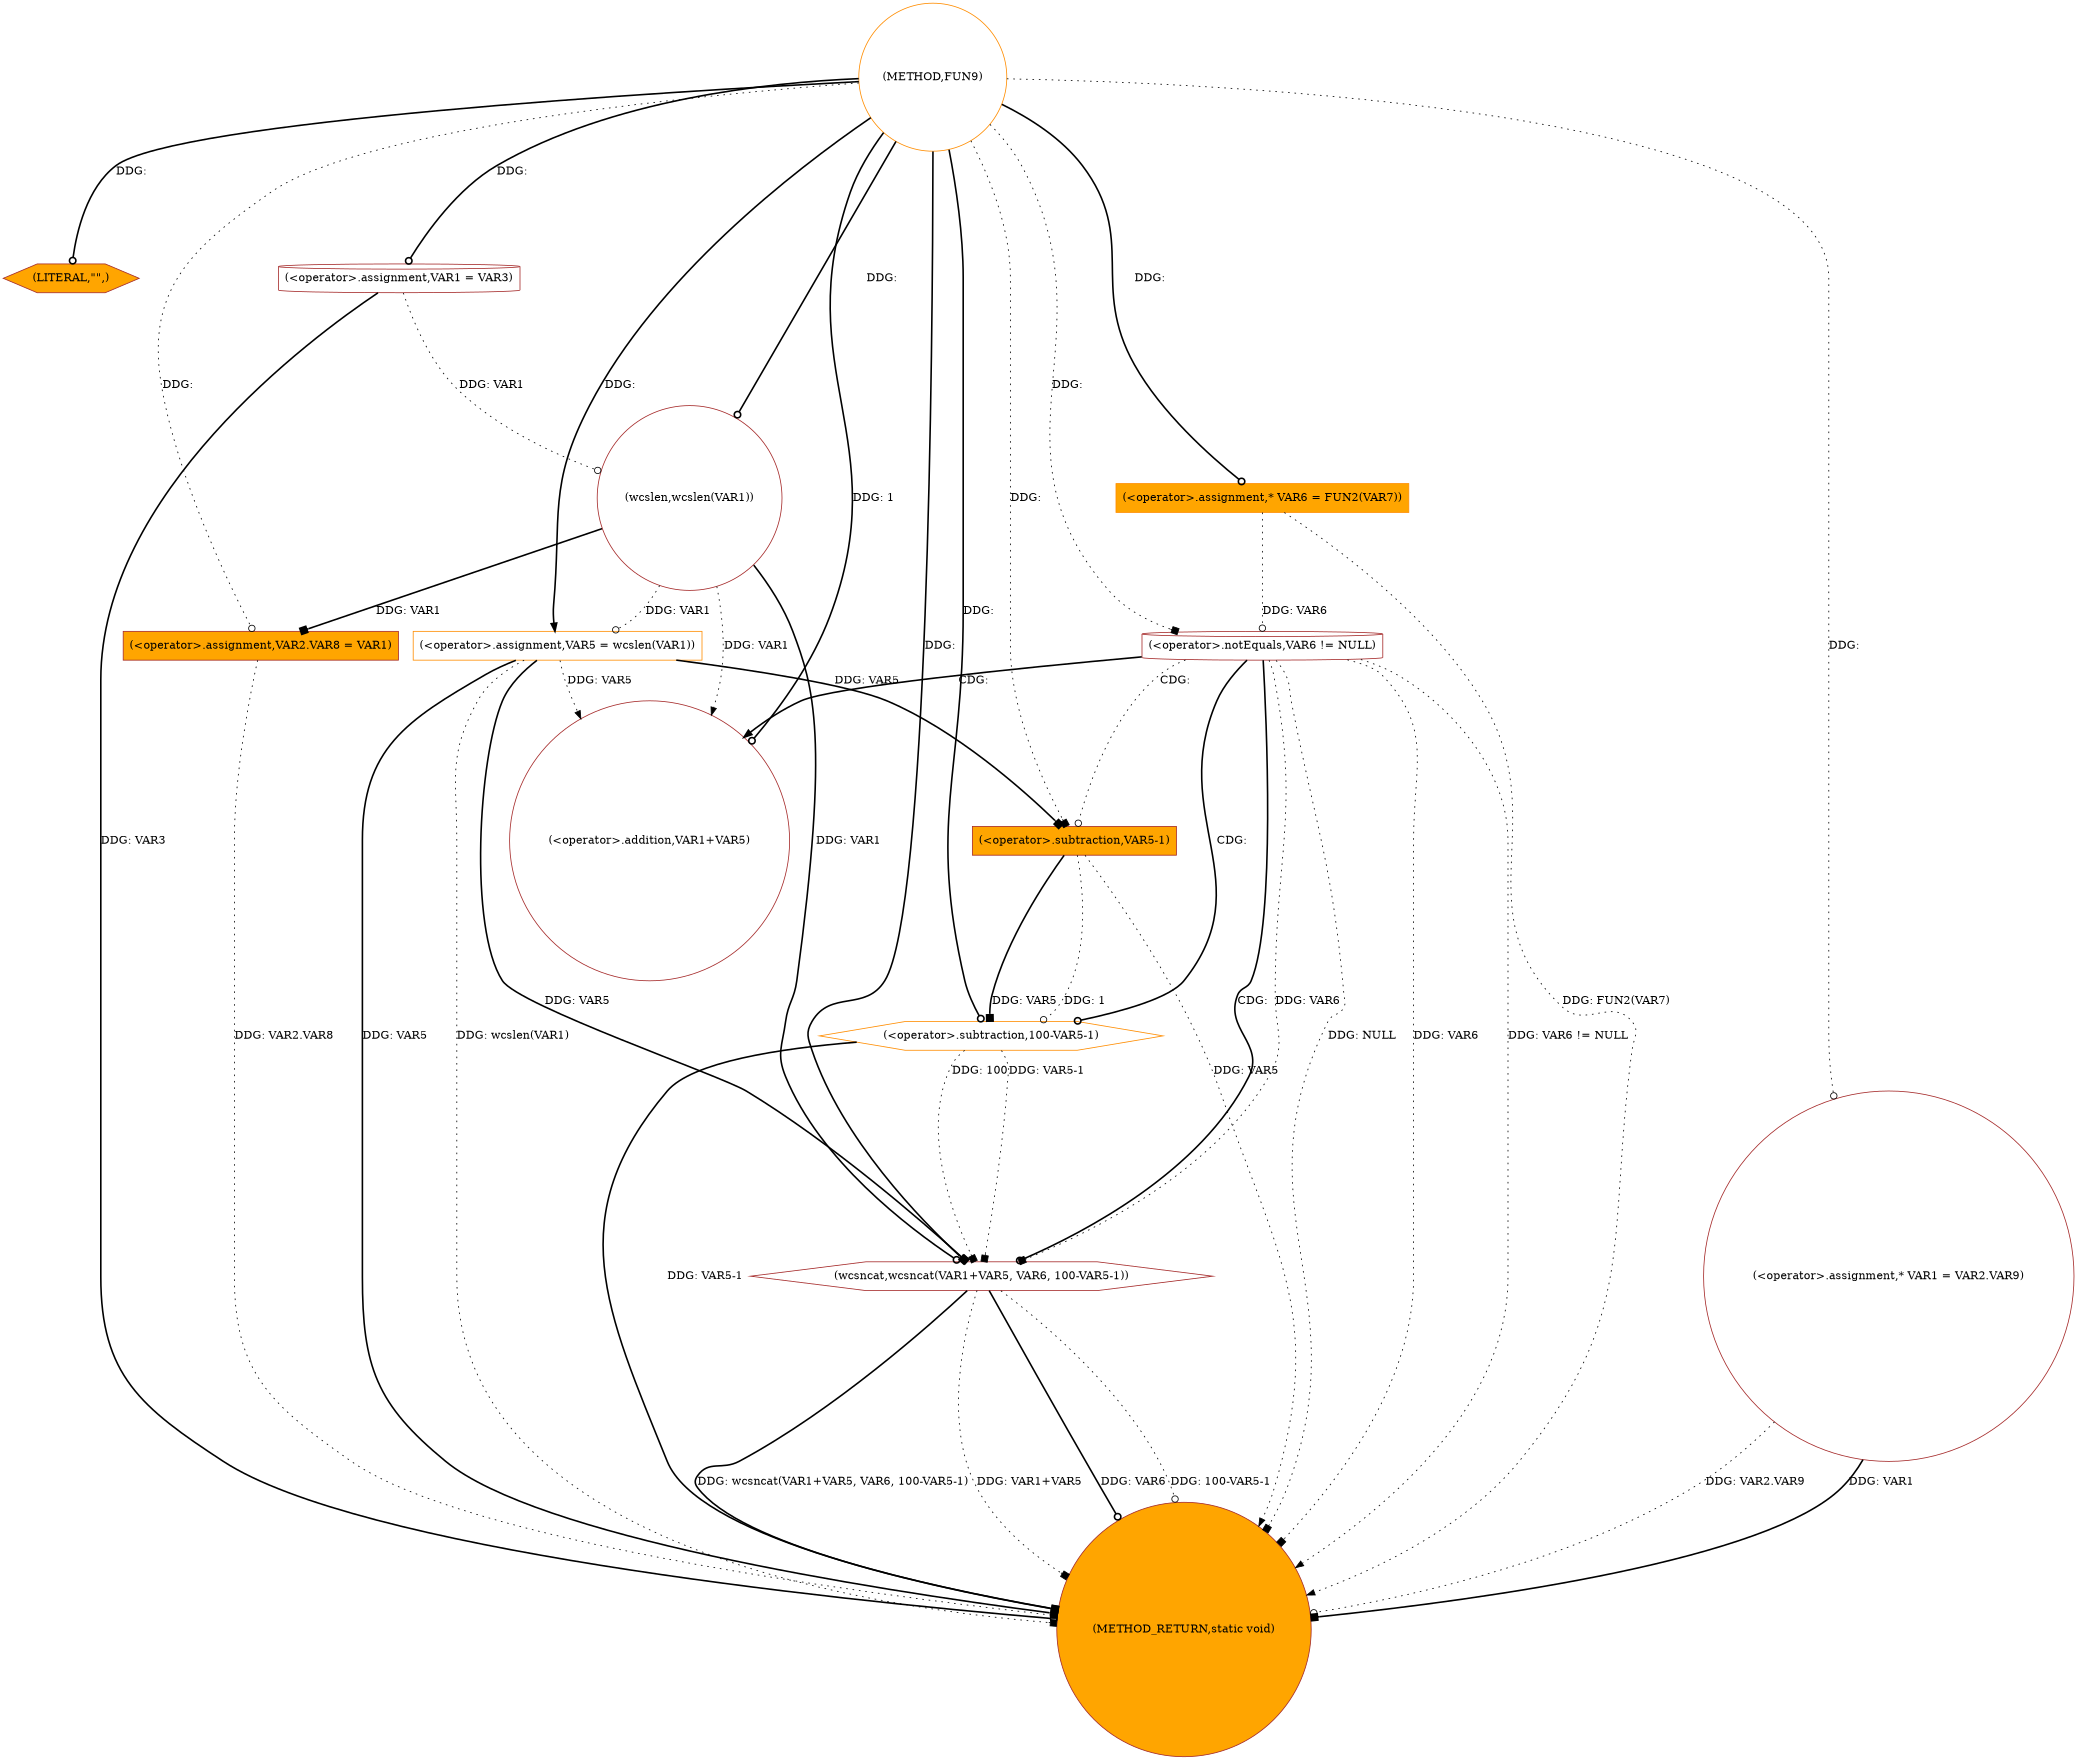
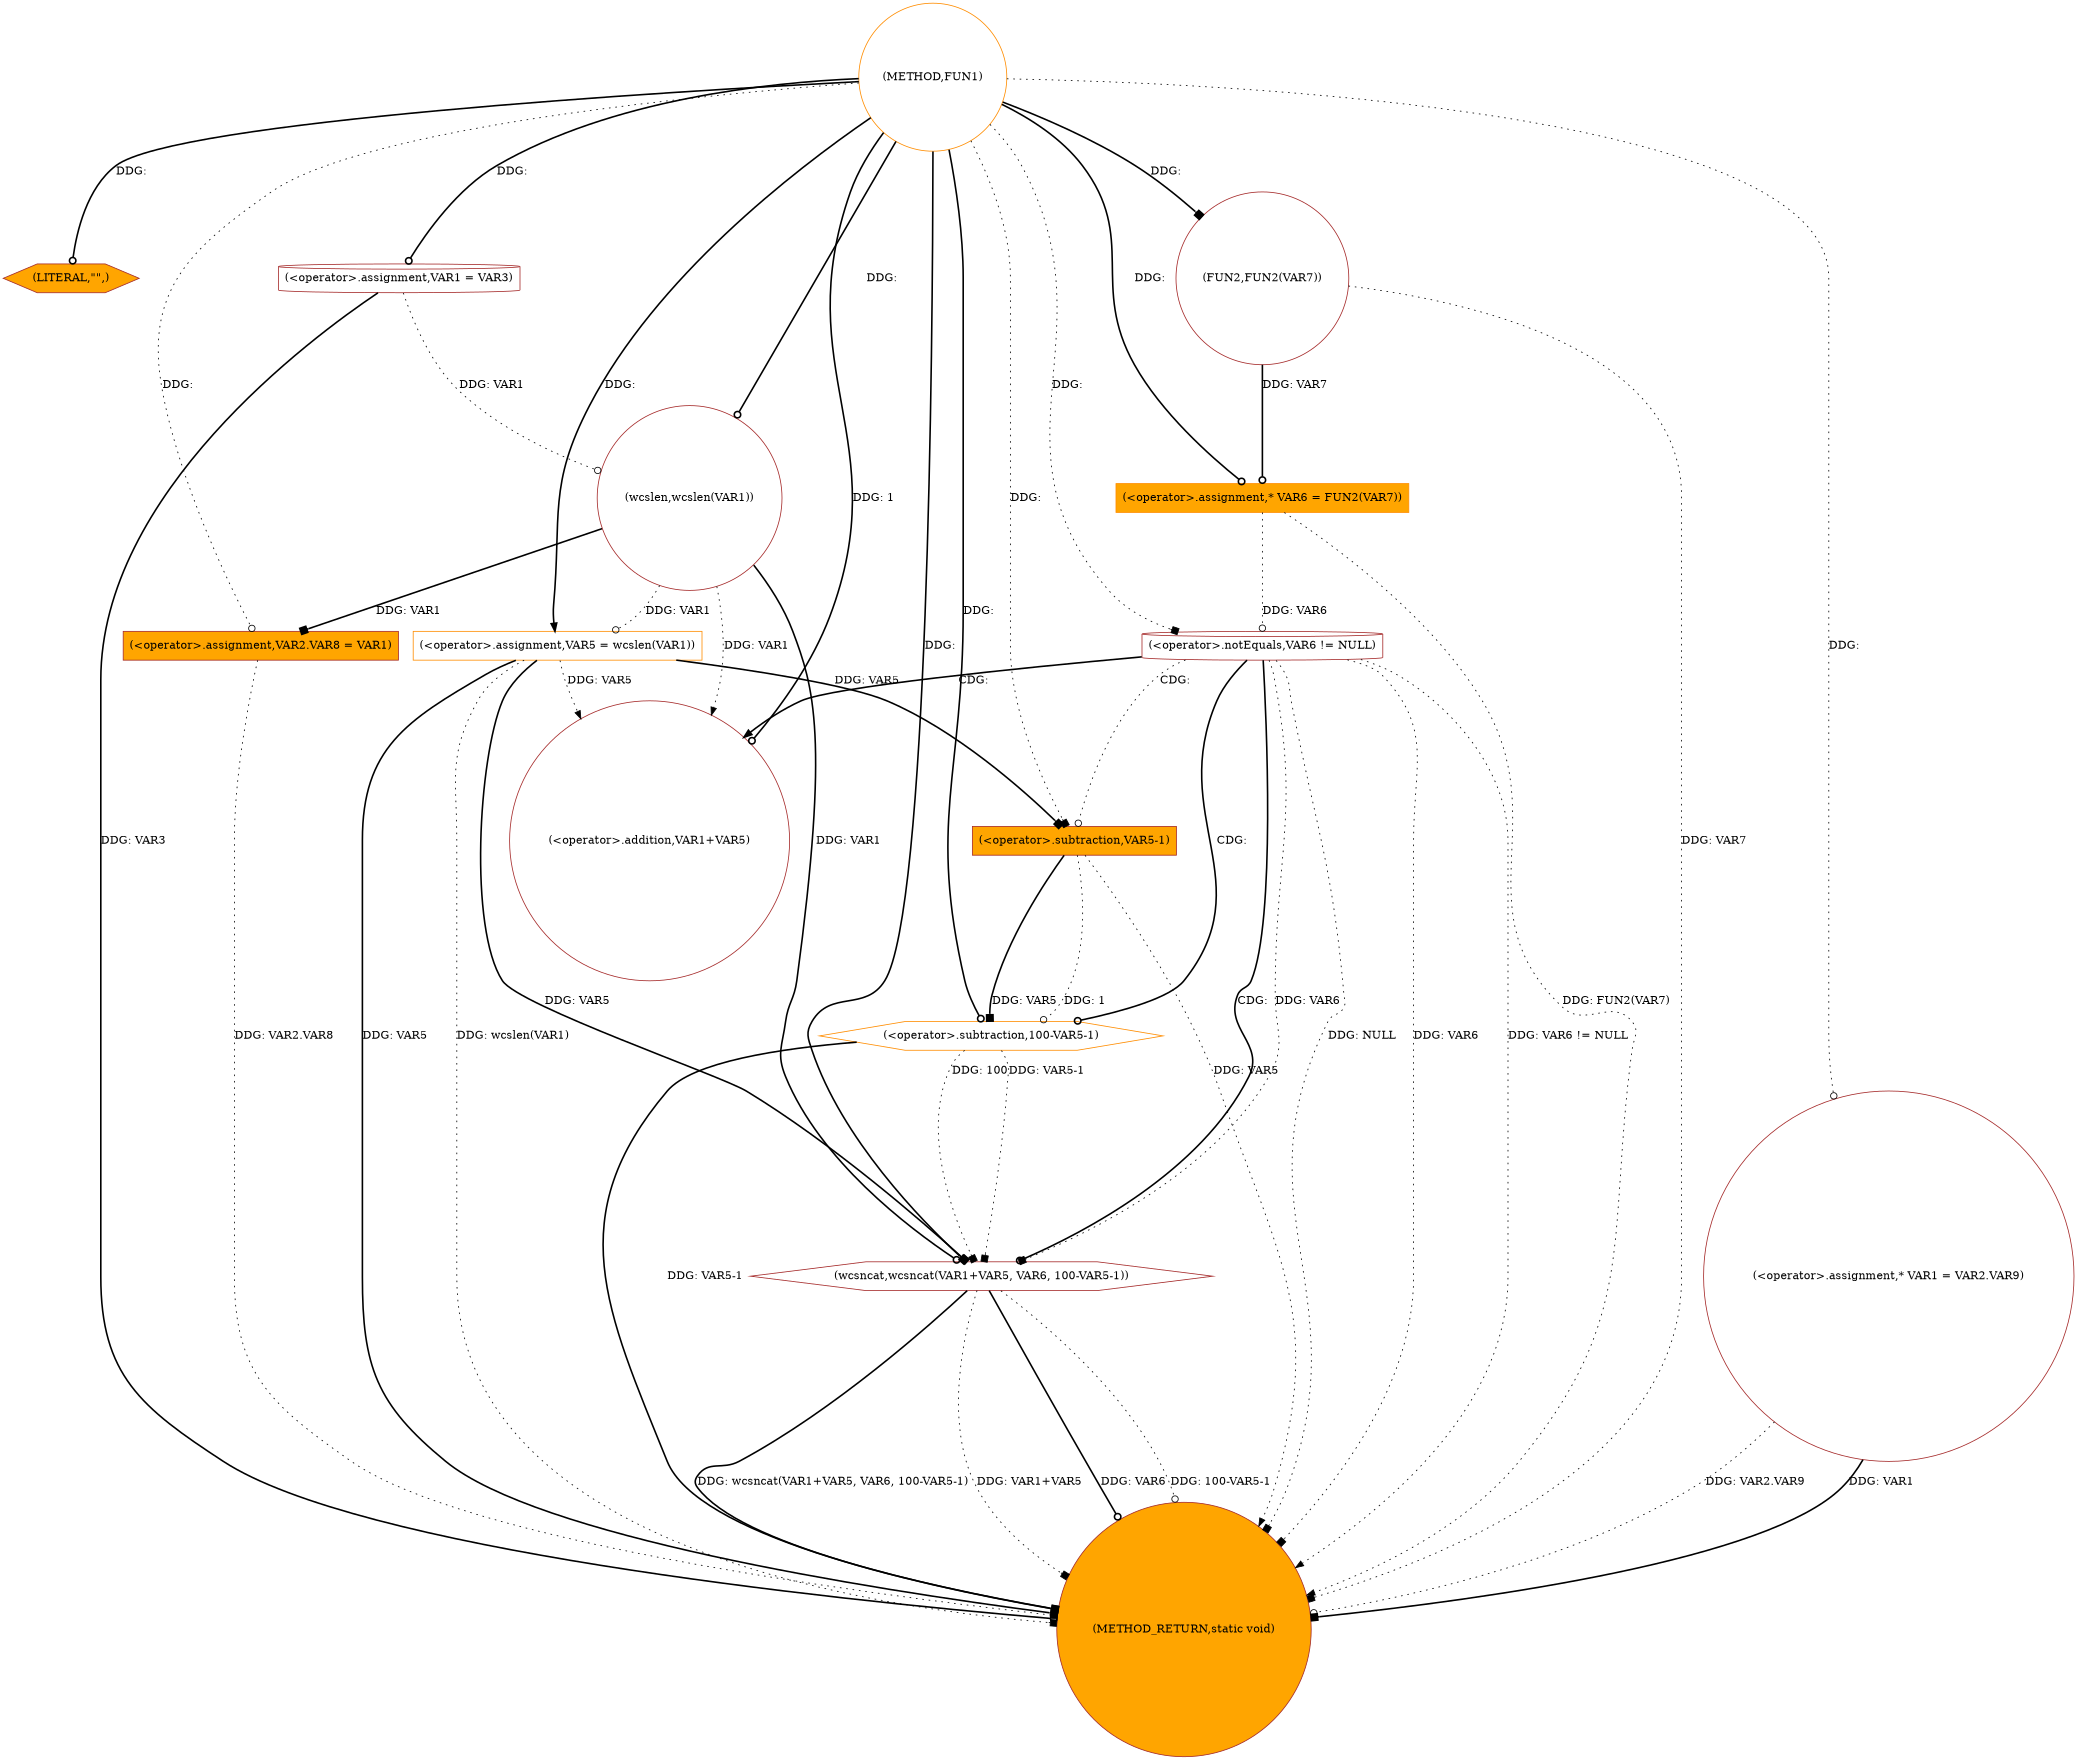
(933, 77) -> (933, 77)
none -> (1262, 278)
